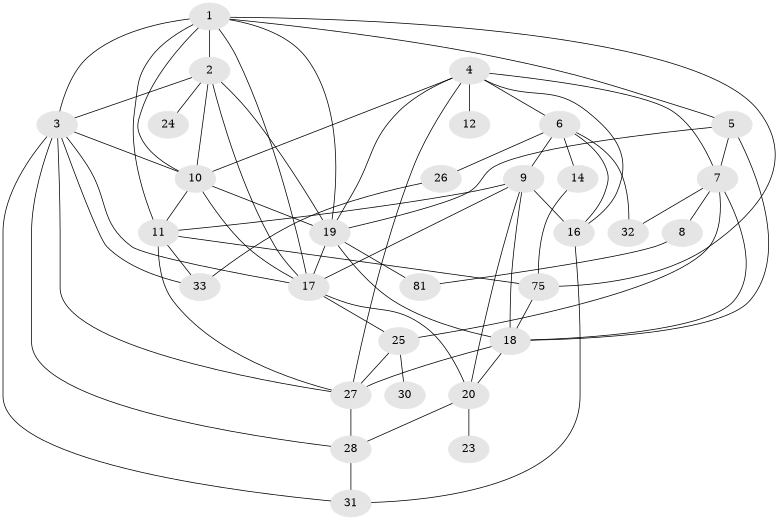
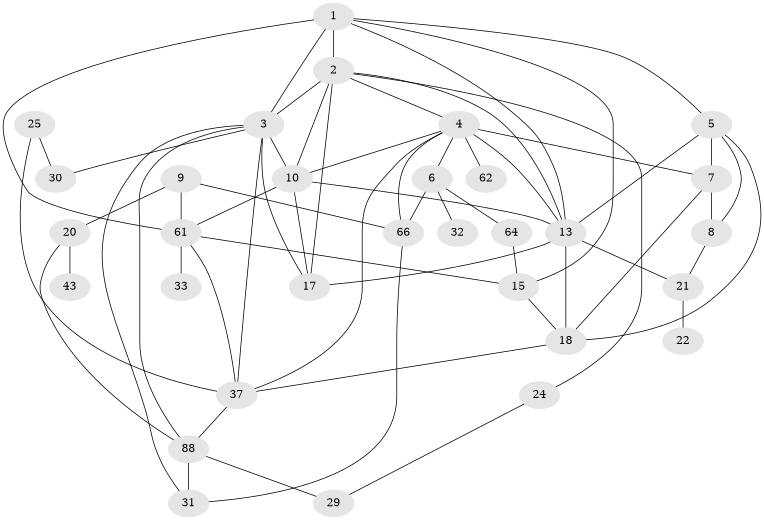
none -> (396, 98)
(145, 100) -> none
(470, 125) -> (486, 179)
(546, 146) -> none
(274, 154) -> none
(441, 179) -> none
(578, 179) -> (512, 233)
none -> (741, 179)
(673, 206) -> none
(98, 231) -> (163, 149)
(159, 233) -> (181, 233)
(330, 233) -> (566, 233)
(416, 233) -> none
(574, 233) -> (404, 233)
(513, 260) -> none
(420, 287) -> (683, 287)
(539, 287) -> (519, 287)
(597, 299) -> none
(354, 314) -> none
(409, 317) -> none
none -> (683, 341)
(490, 368) -> none
(351, 395) -> (237, 395)
(351, 449) -> (189, 449)
(469, 449) -> (70, 287)
none -> (334, 503)
